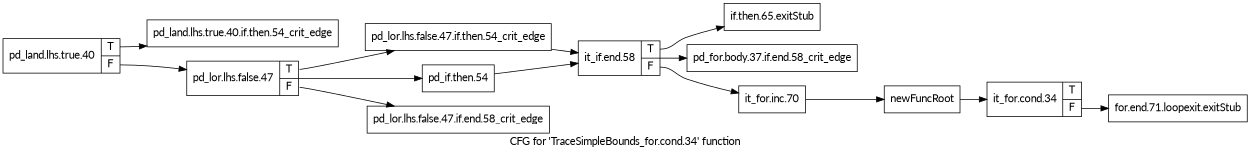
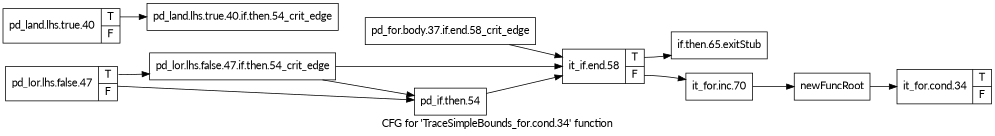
(670, 58) -> (532, 50)
(149, 66) -> none
none -> (365, 87)
(1178, 108) -> none
(458, 120) -> none
